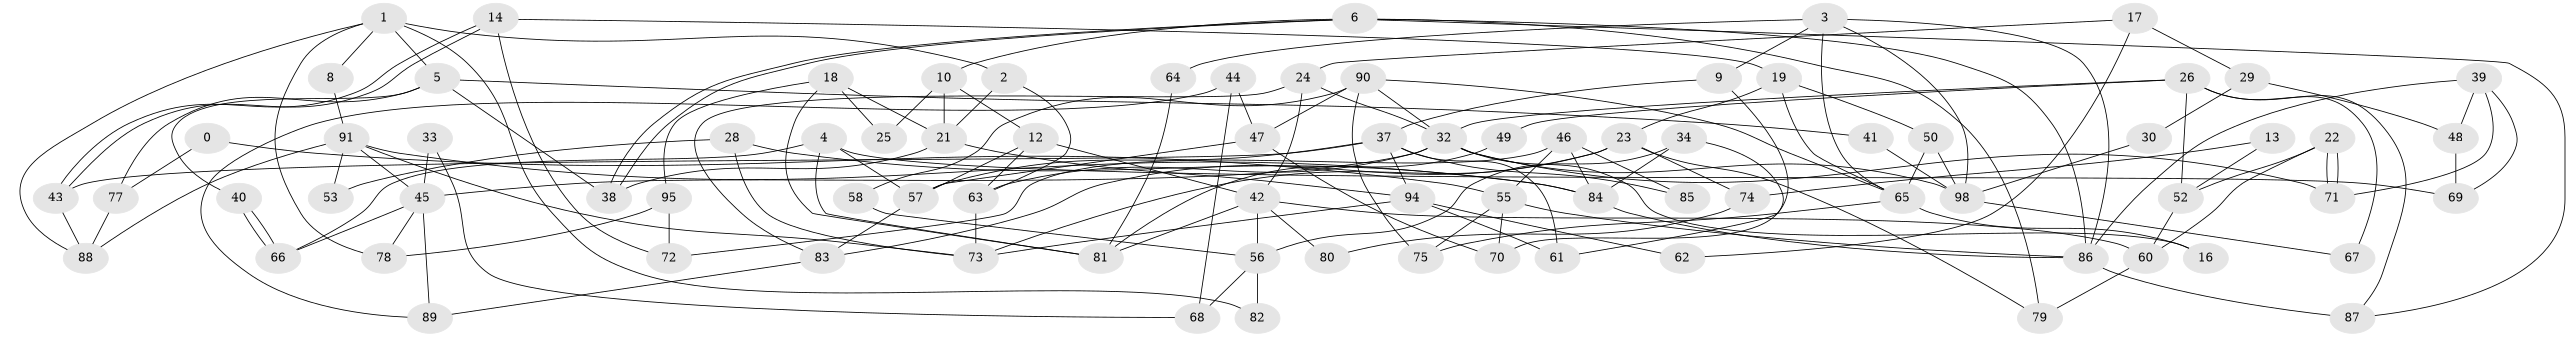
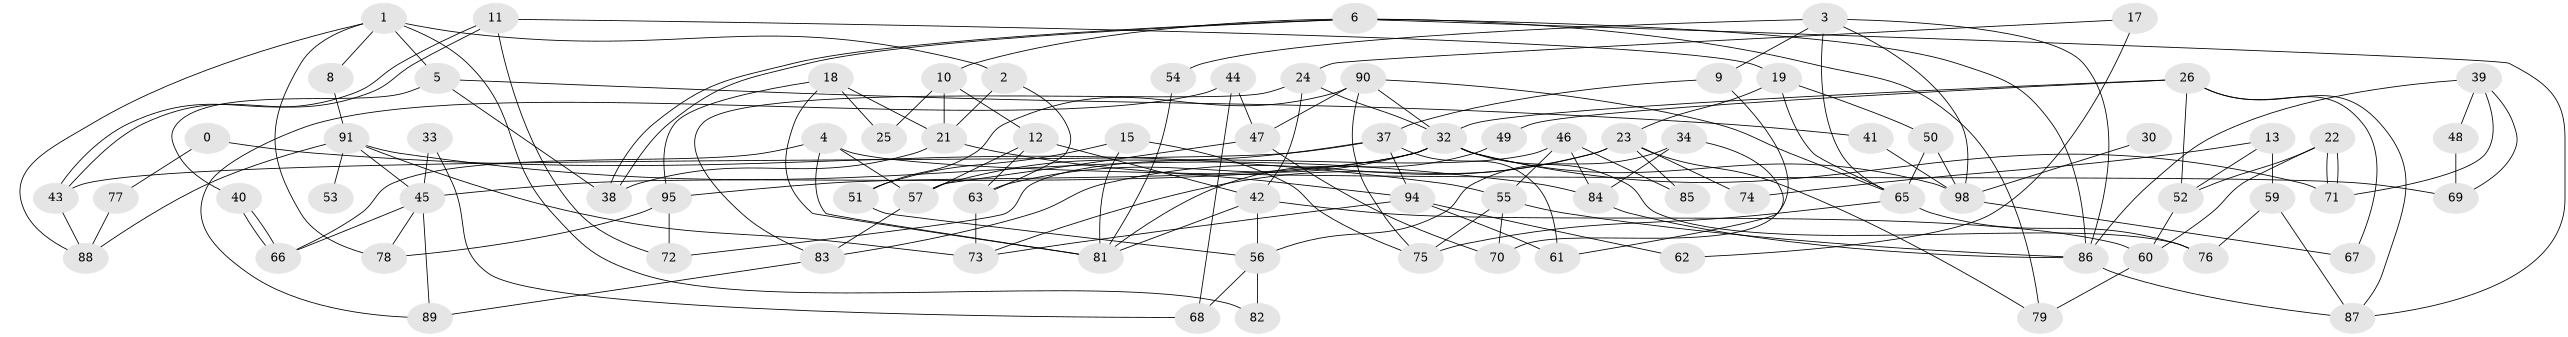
(496, 18) -> (496, 18)
(1173, 78) -> (1173, 78)
(2248, 78) -> none
(254, 98) -> none
(732, 138) -> none
none -> (1128, 138)
(1473, 167) -> (1654, 167)
none -> (1060, 178)
(856, 198) -> (856, 198)
none -> (2272, 198)
(1328, 258) -> none
(2206, 258) -> (2206, 258)
